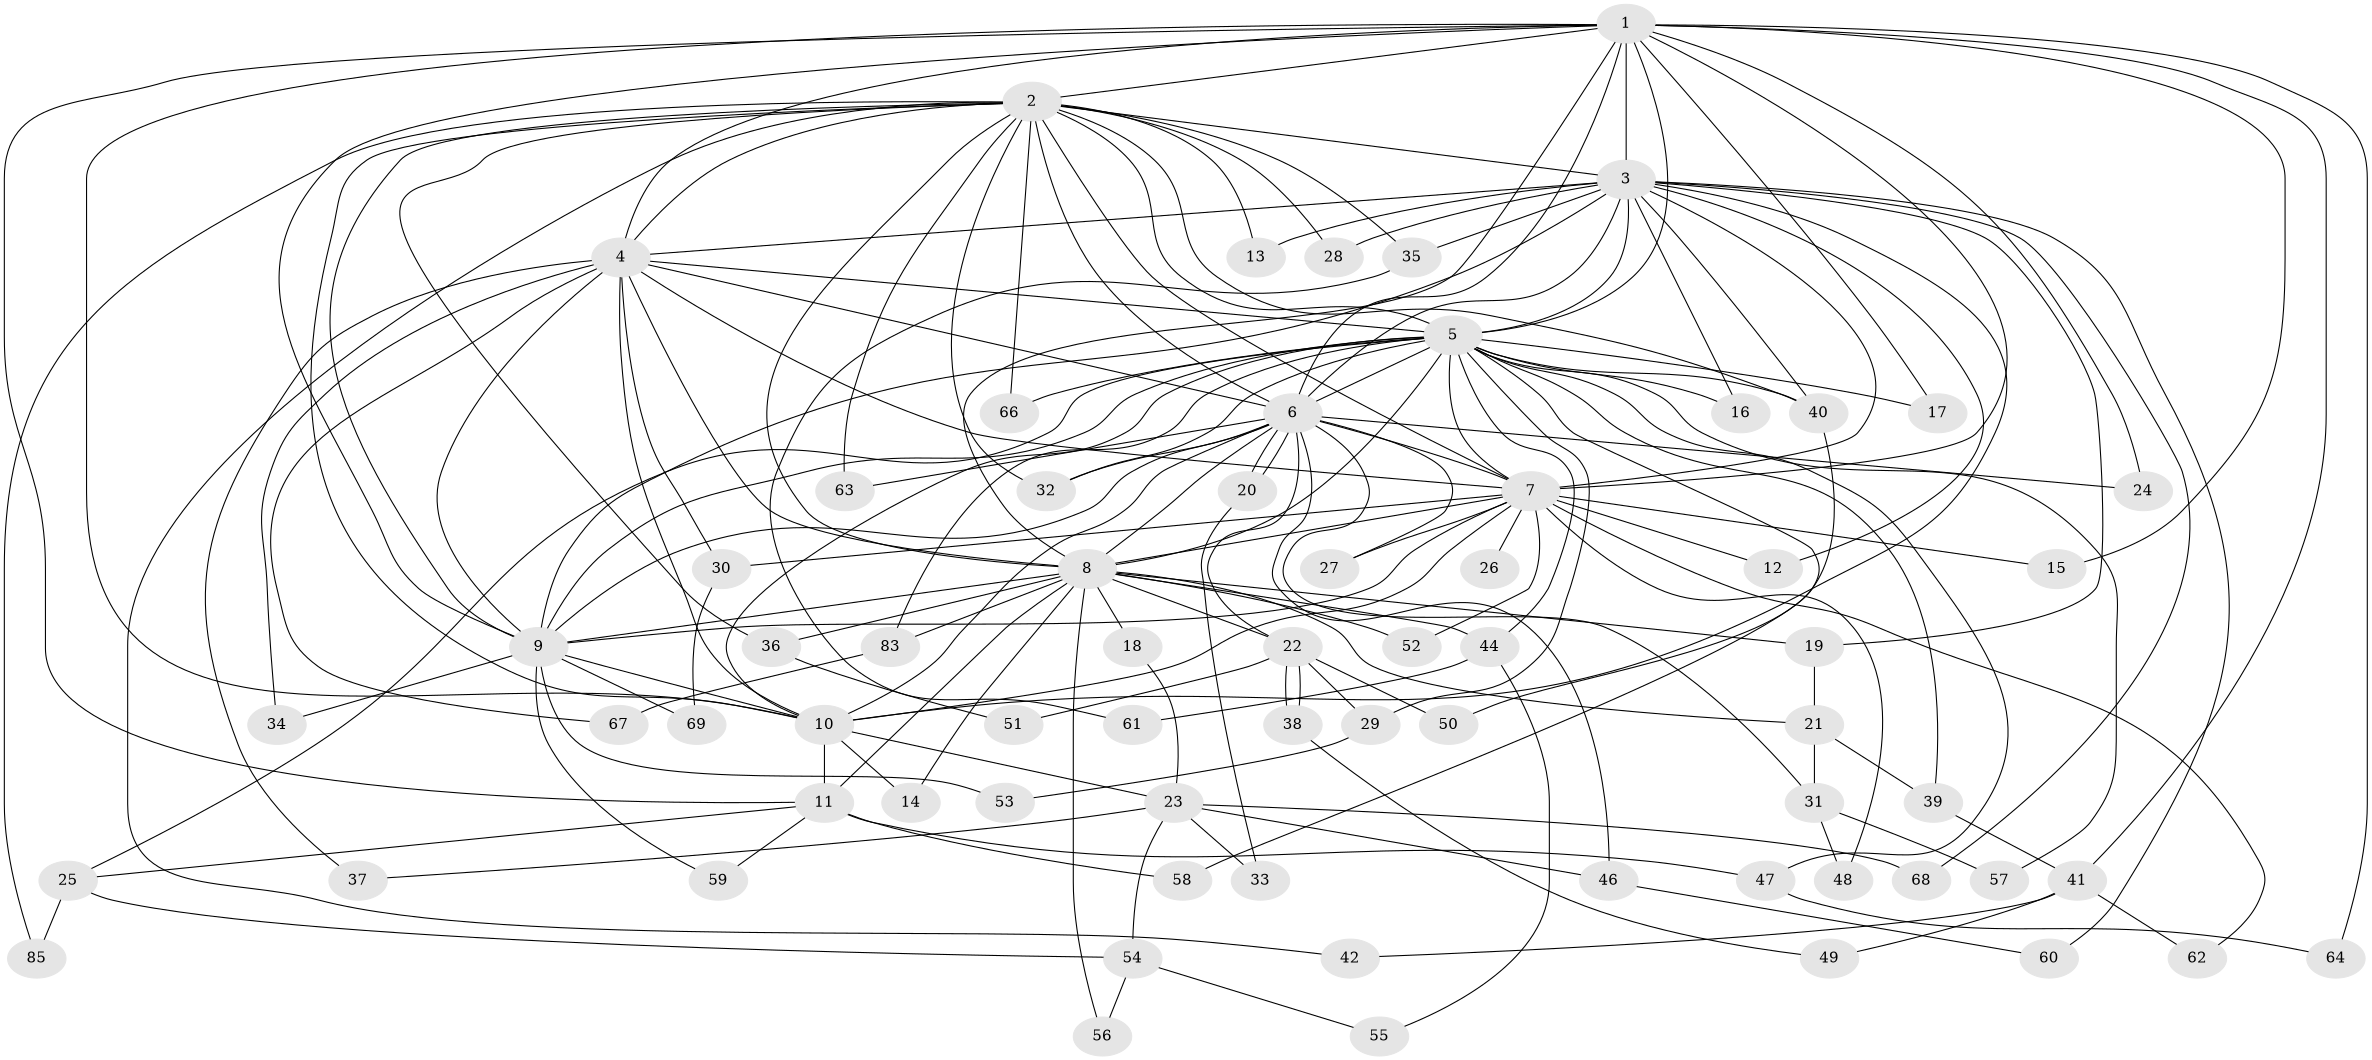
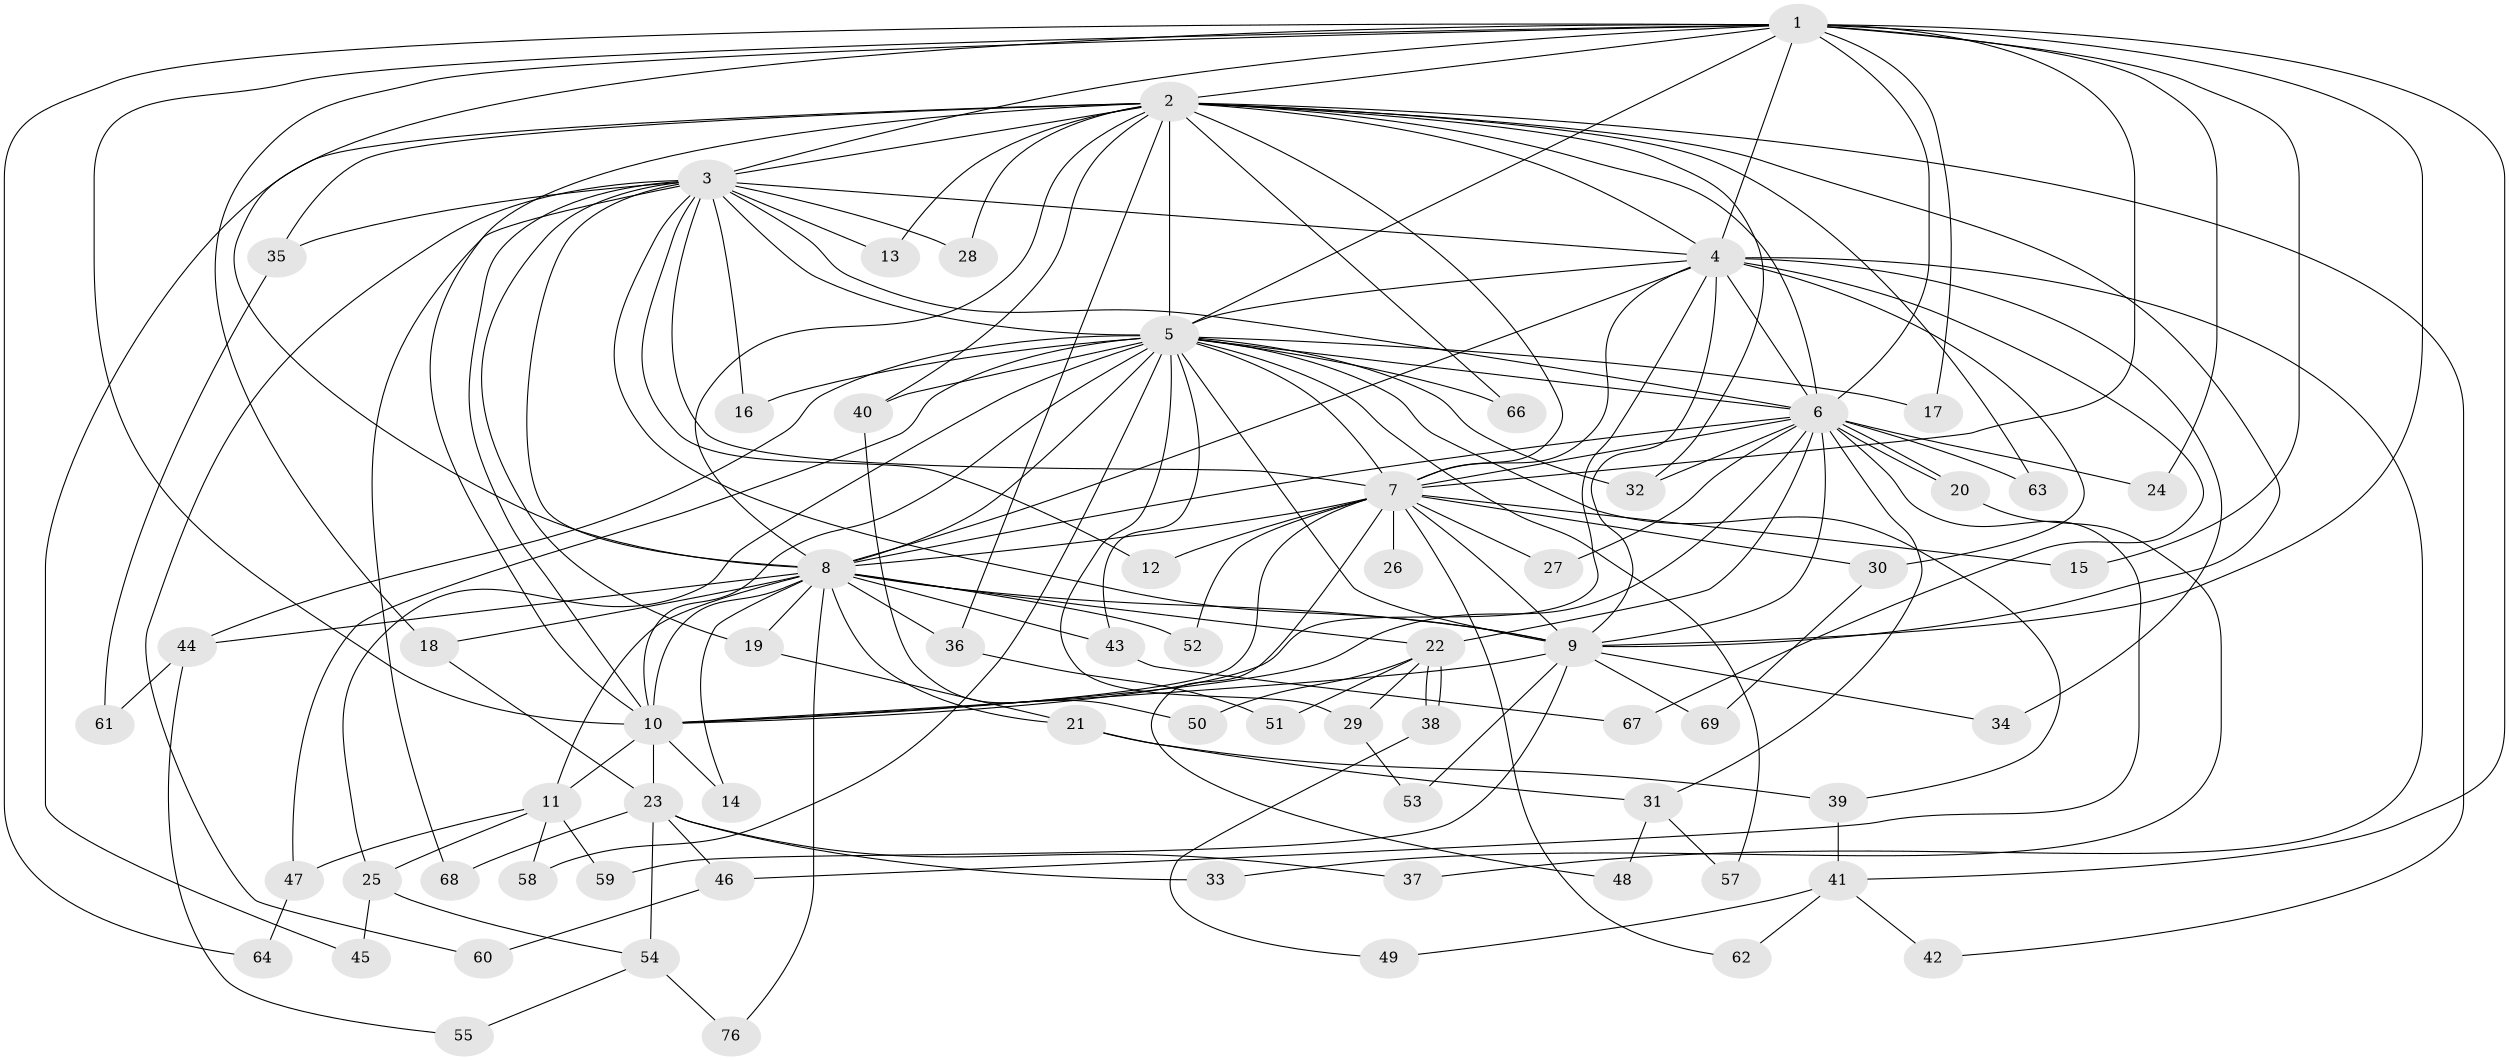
(144, 87) -> (628, 62)
(1726, 294) -> (528, 440)
none -> (690, 618)
(890, 647) -> (1115, 647)
(37, 959) -> (361, 959)
(1103, 1037) -> (731, 1037)
